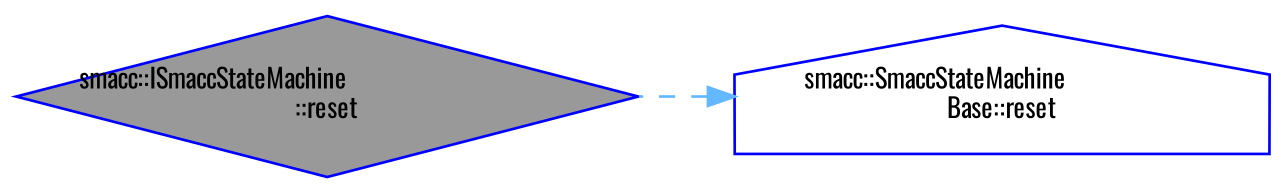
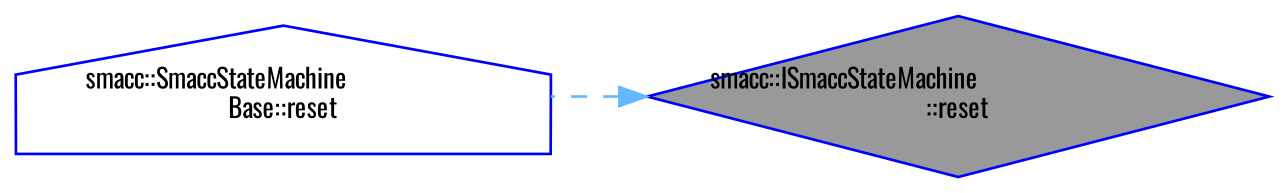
(673, 97) -> (585, 97)
